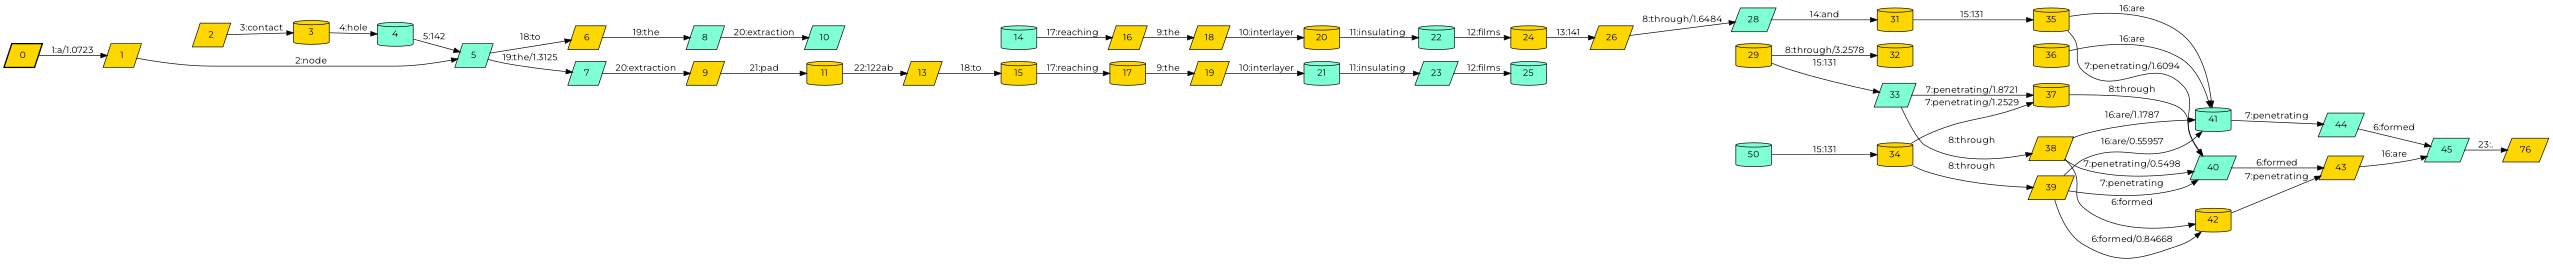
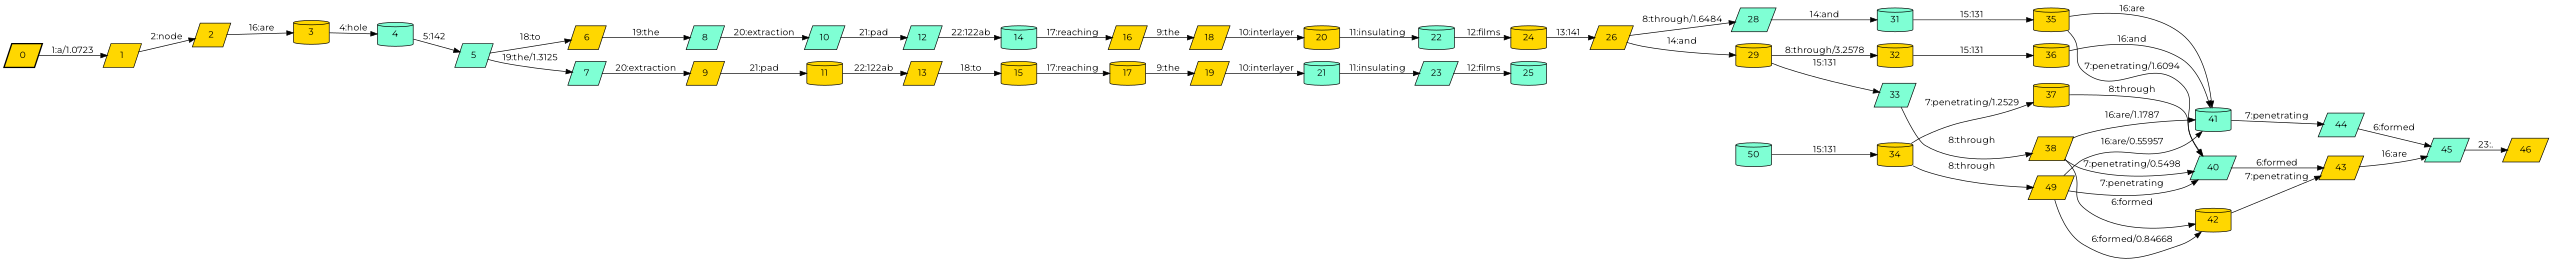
(1895, 20) -> (1895, 20)
(262, 28) -> (262, 28)
none -> (923, 38)
(2132, 39) -> (2132, 39)
none -> (1677, 51)
none -> (1970, 56)
(294, 66) -> (164, 46)
(1969, 95) -> none
(2526, 150) -> (2526, 150)
(2051, 188) -> (2051, 188)
